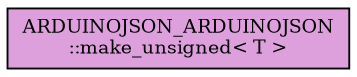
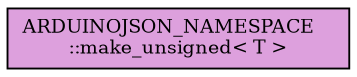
(178, 38) -> (178, 38)
